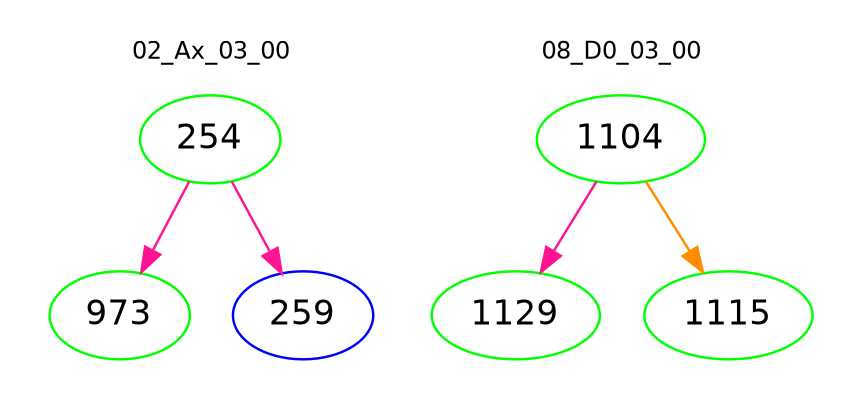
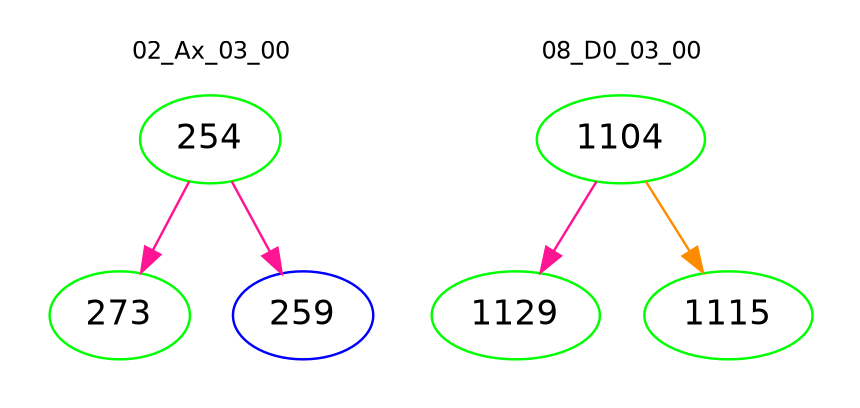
(120, 315) -> (120, 315)
